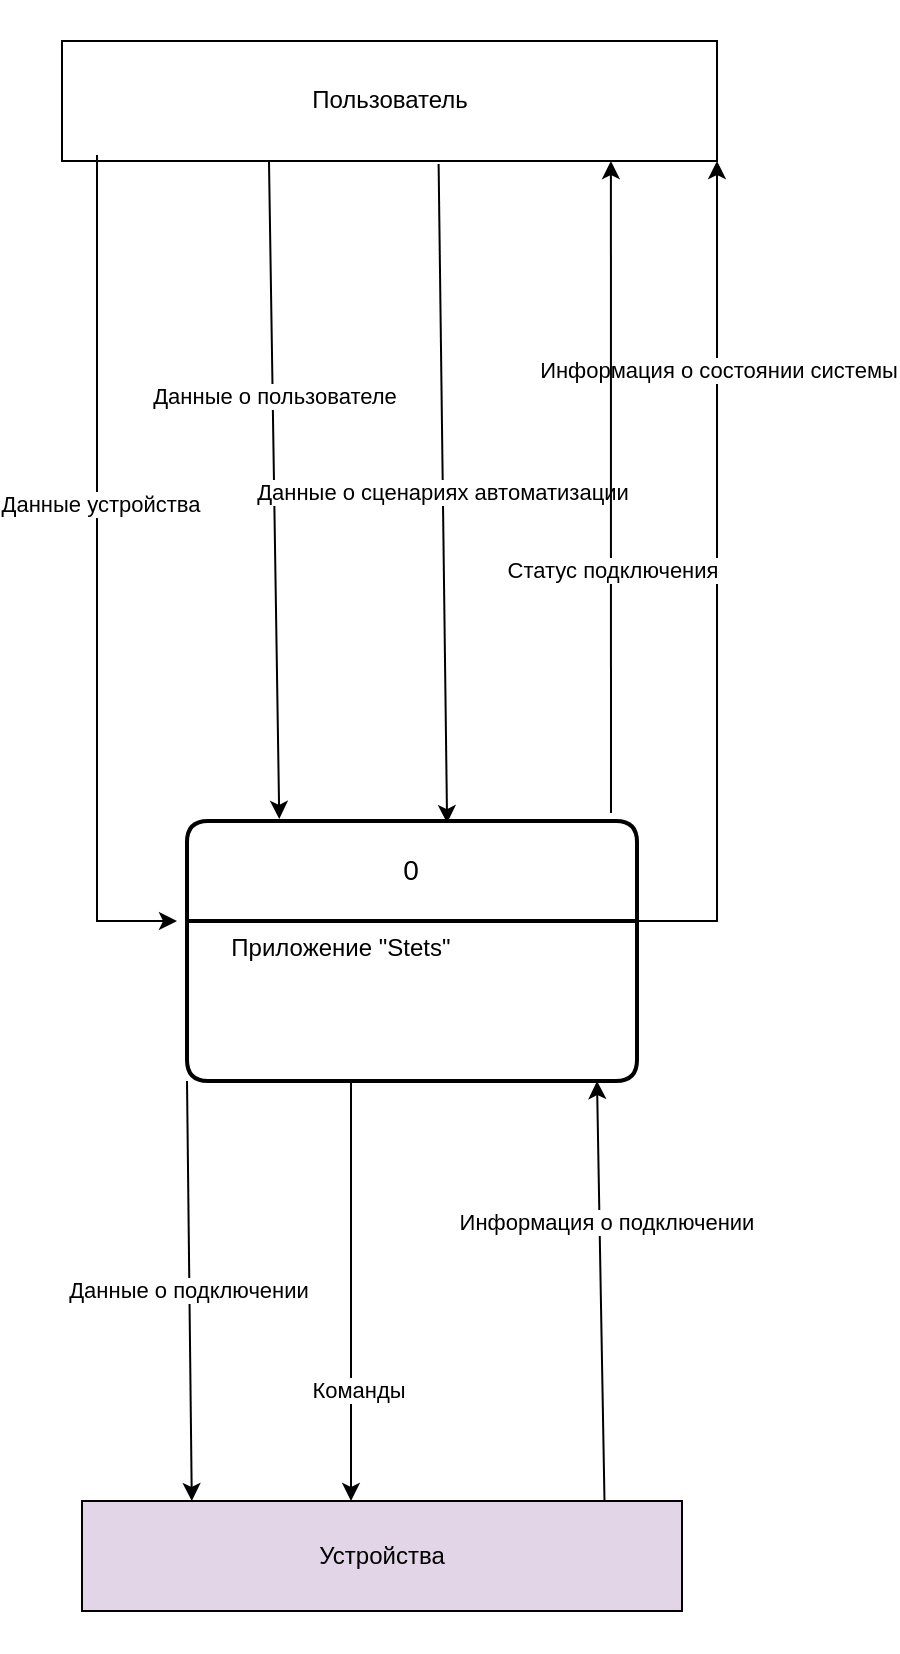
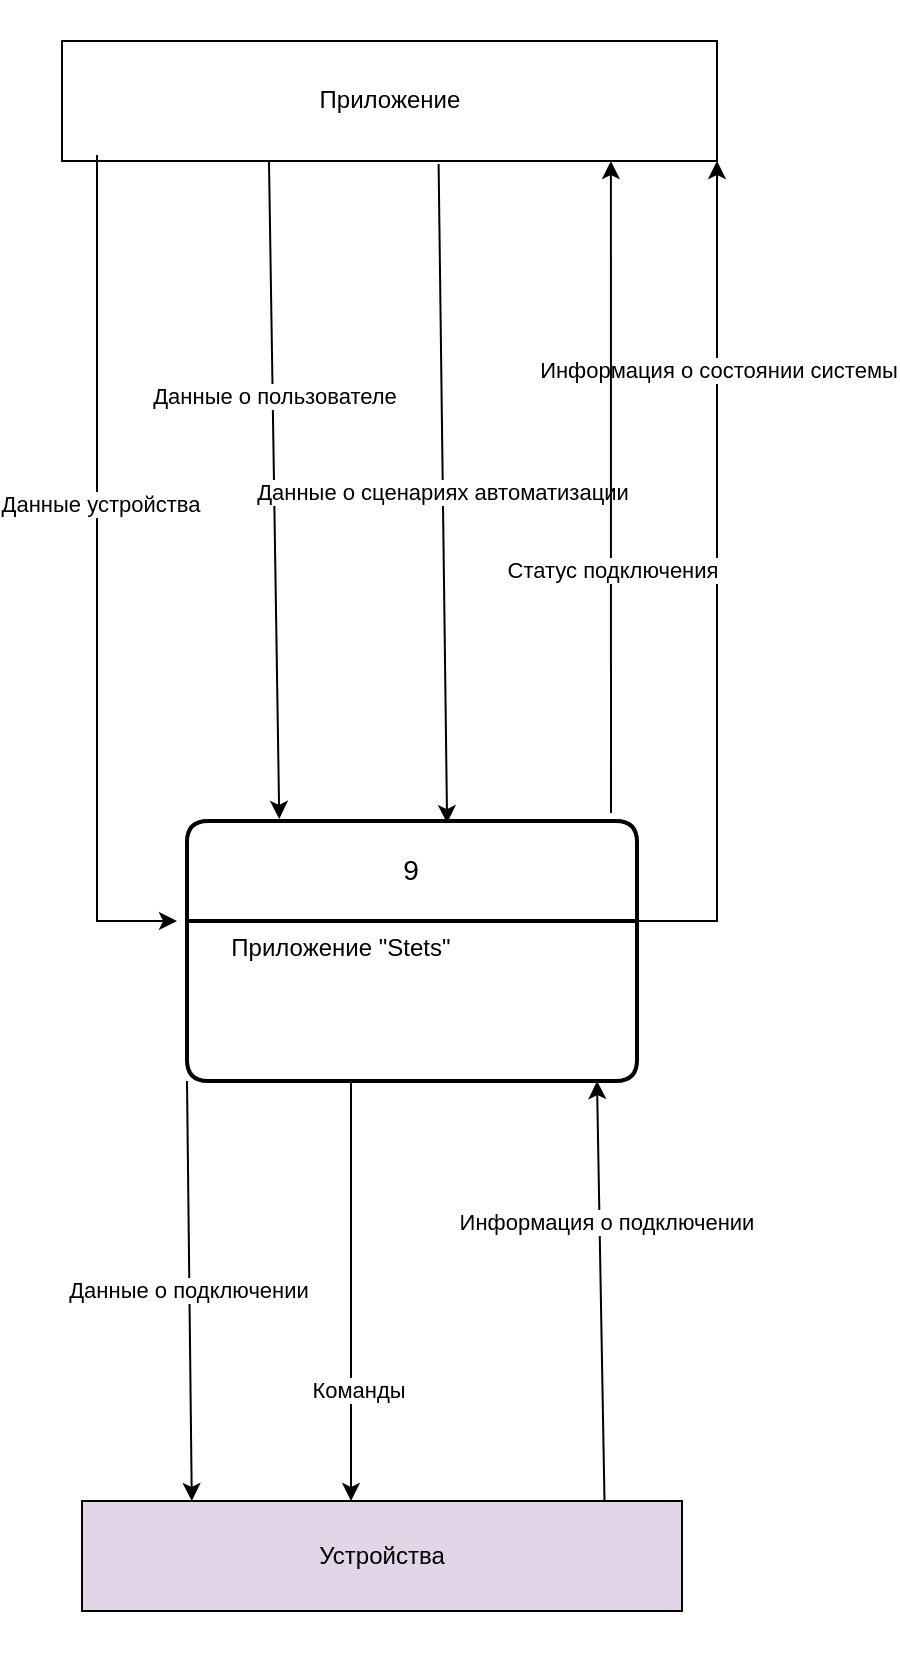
(391, 101) -> (391, 101)
(412, 871) -> (412, 871)
